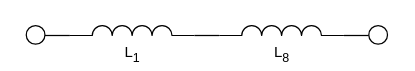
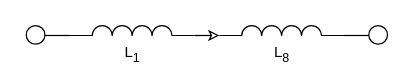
(212, 36) -> (209, 36)
